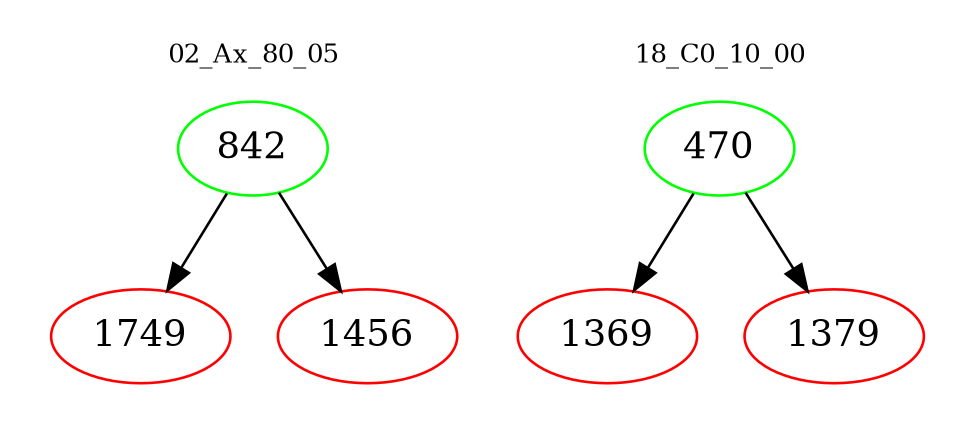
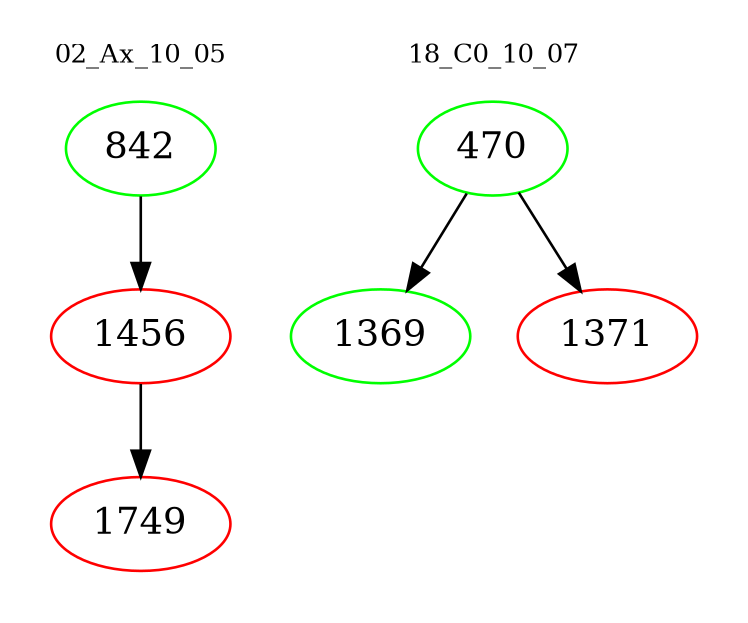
(254, 56) -> (141, 56)
(721, 56) -> (494, 56)
(204, 231) -> (141, 417)
(607, 336) -> (381, 336)
(834, 336) -> (607, 336)
